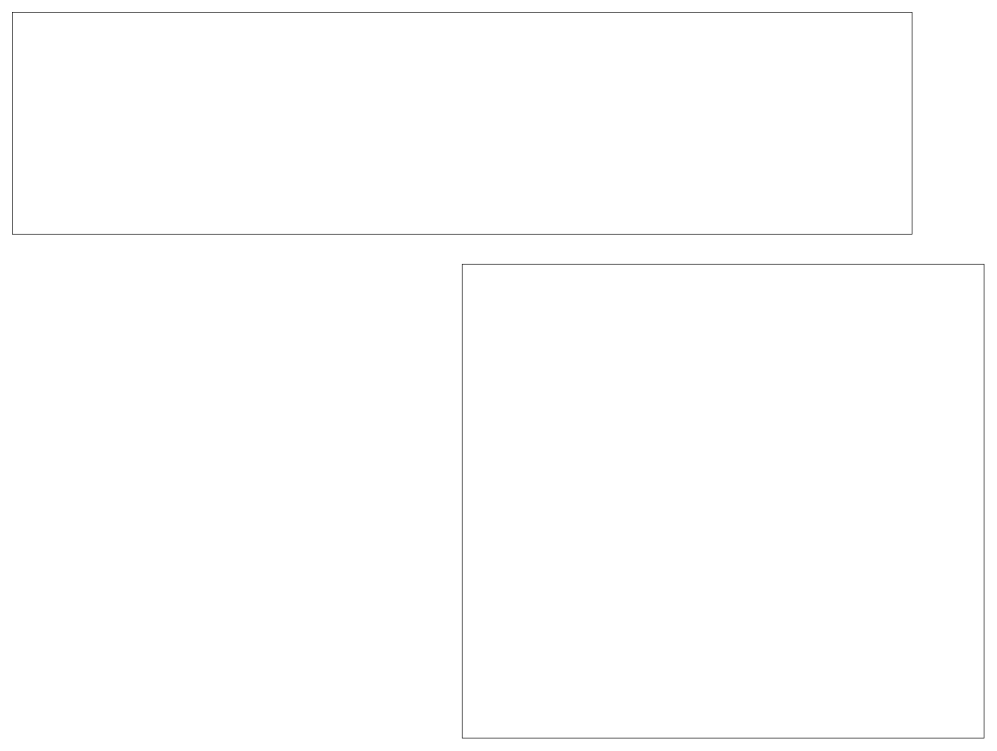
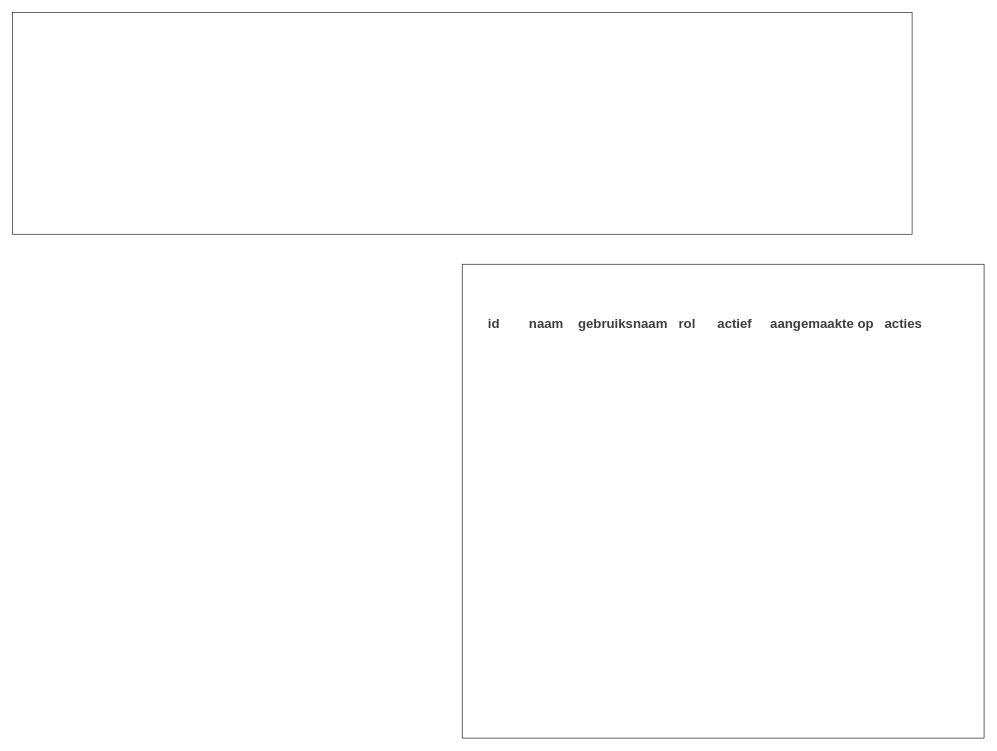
none -> (705, 324)
